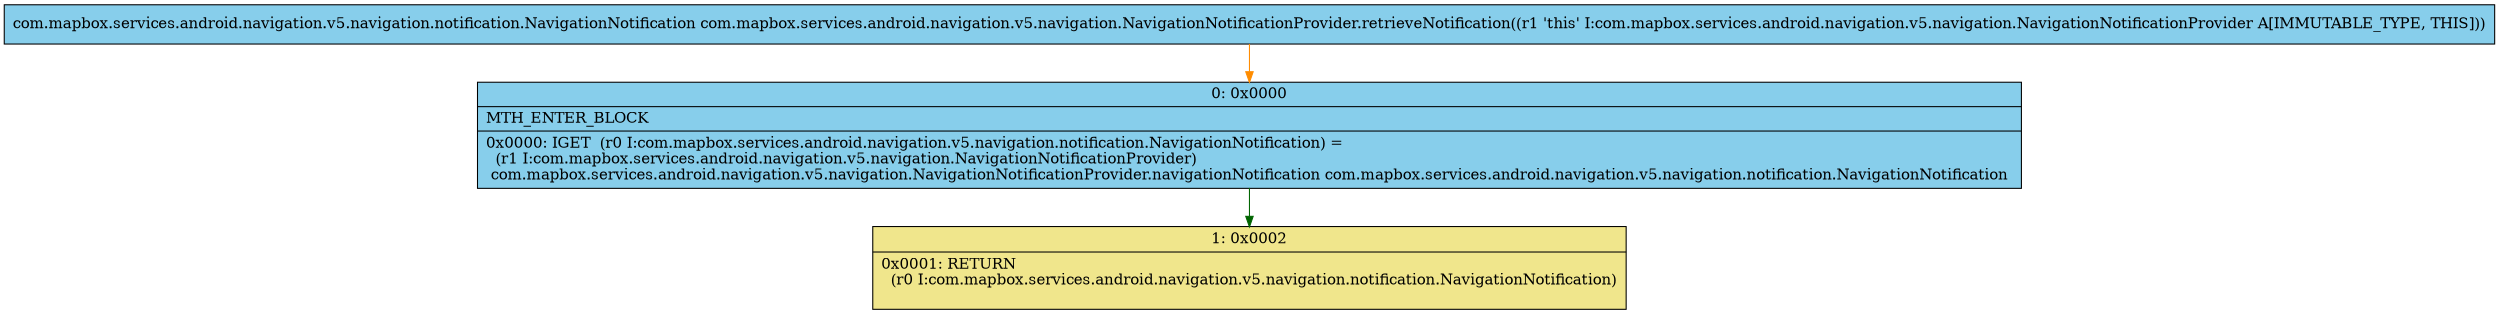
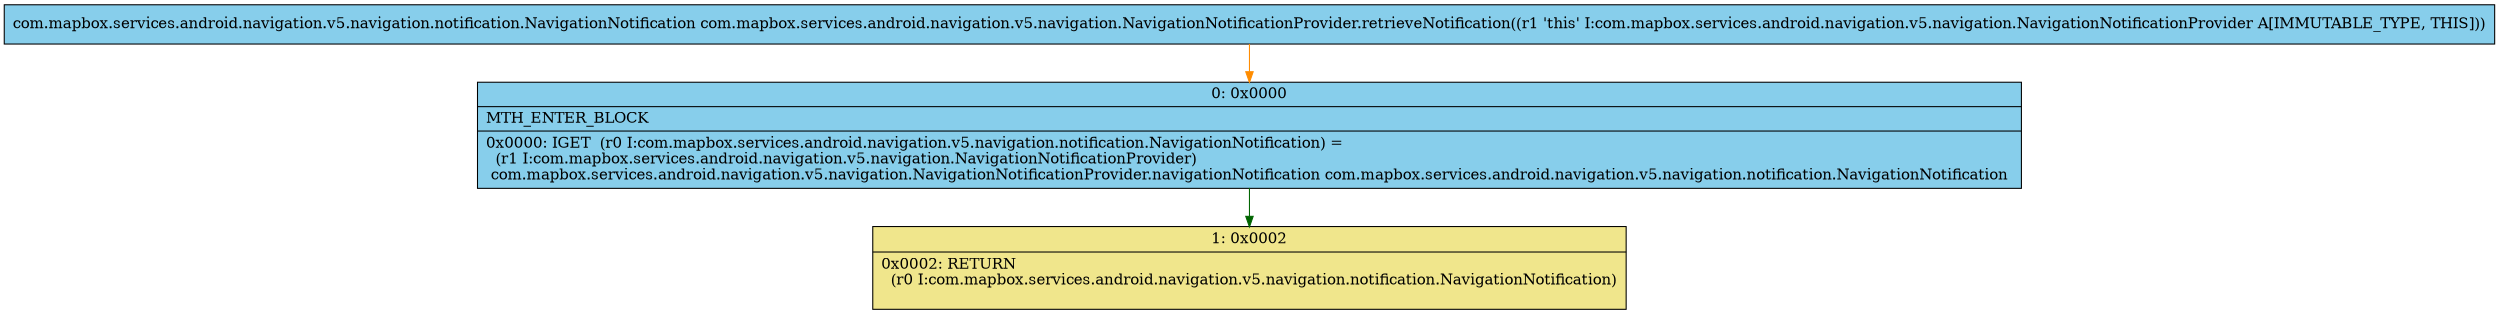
(953, 264) -> (953, 264)
